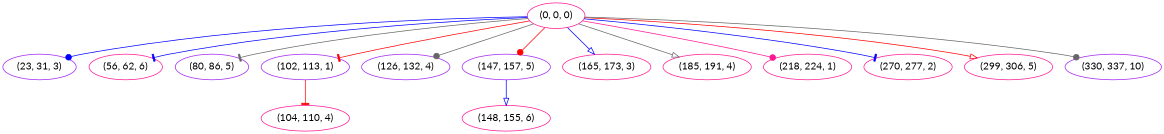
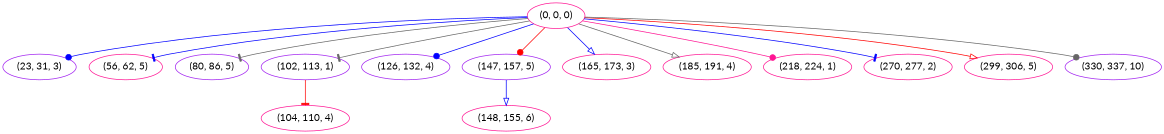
(435, 38) -> (435, 38)
(487, 39) -> (487, 39)
(126, 67) -> (126, 67)
